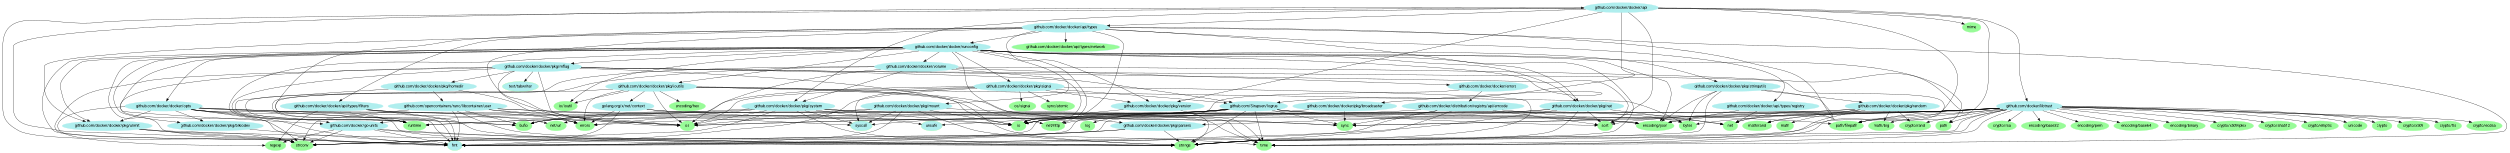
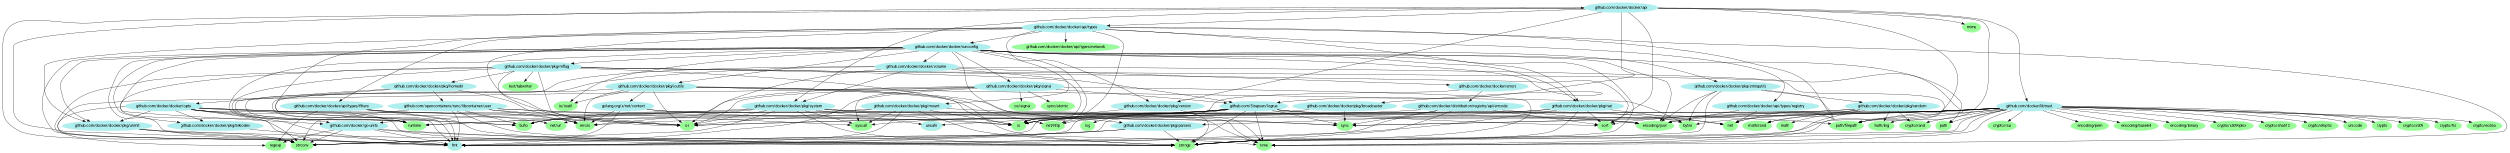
(527, 49) -> (295, 96)
(520, 86) -> (520, 86)
(1089, 96) -> (393, 96)
(687, 106) -> none
(861, 126) -> (861, 126)
(2044, 126) -> none
